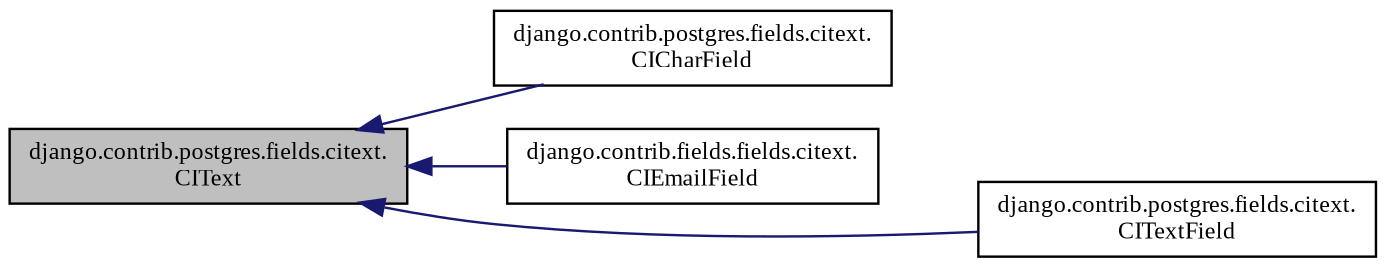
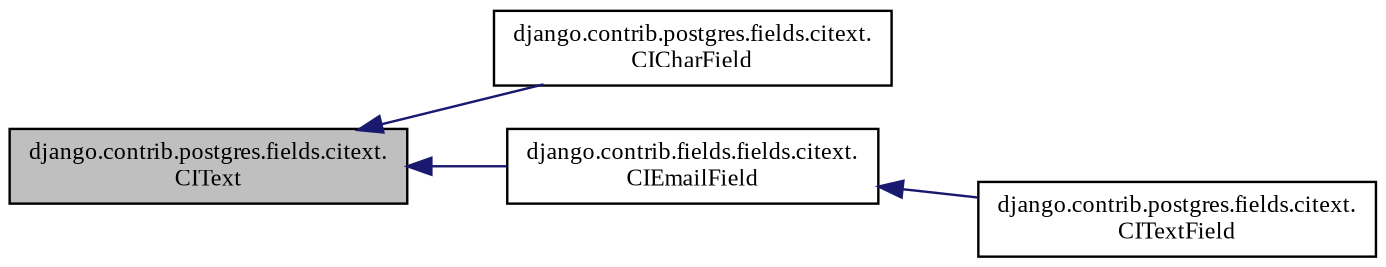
(681, 235) -> (941, 193)
